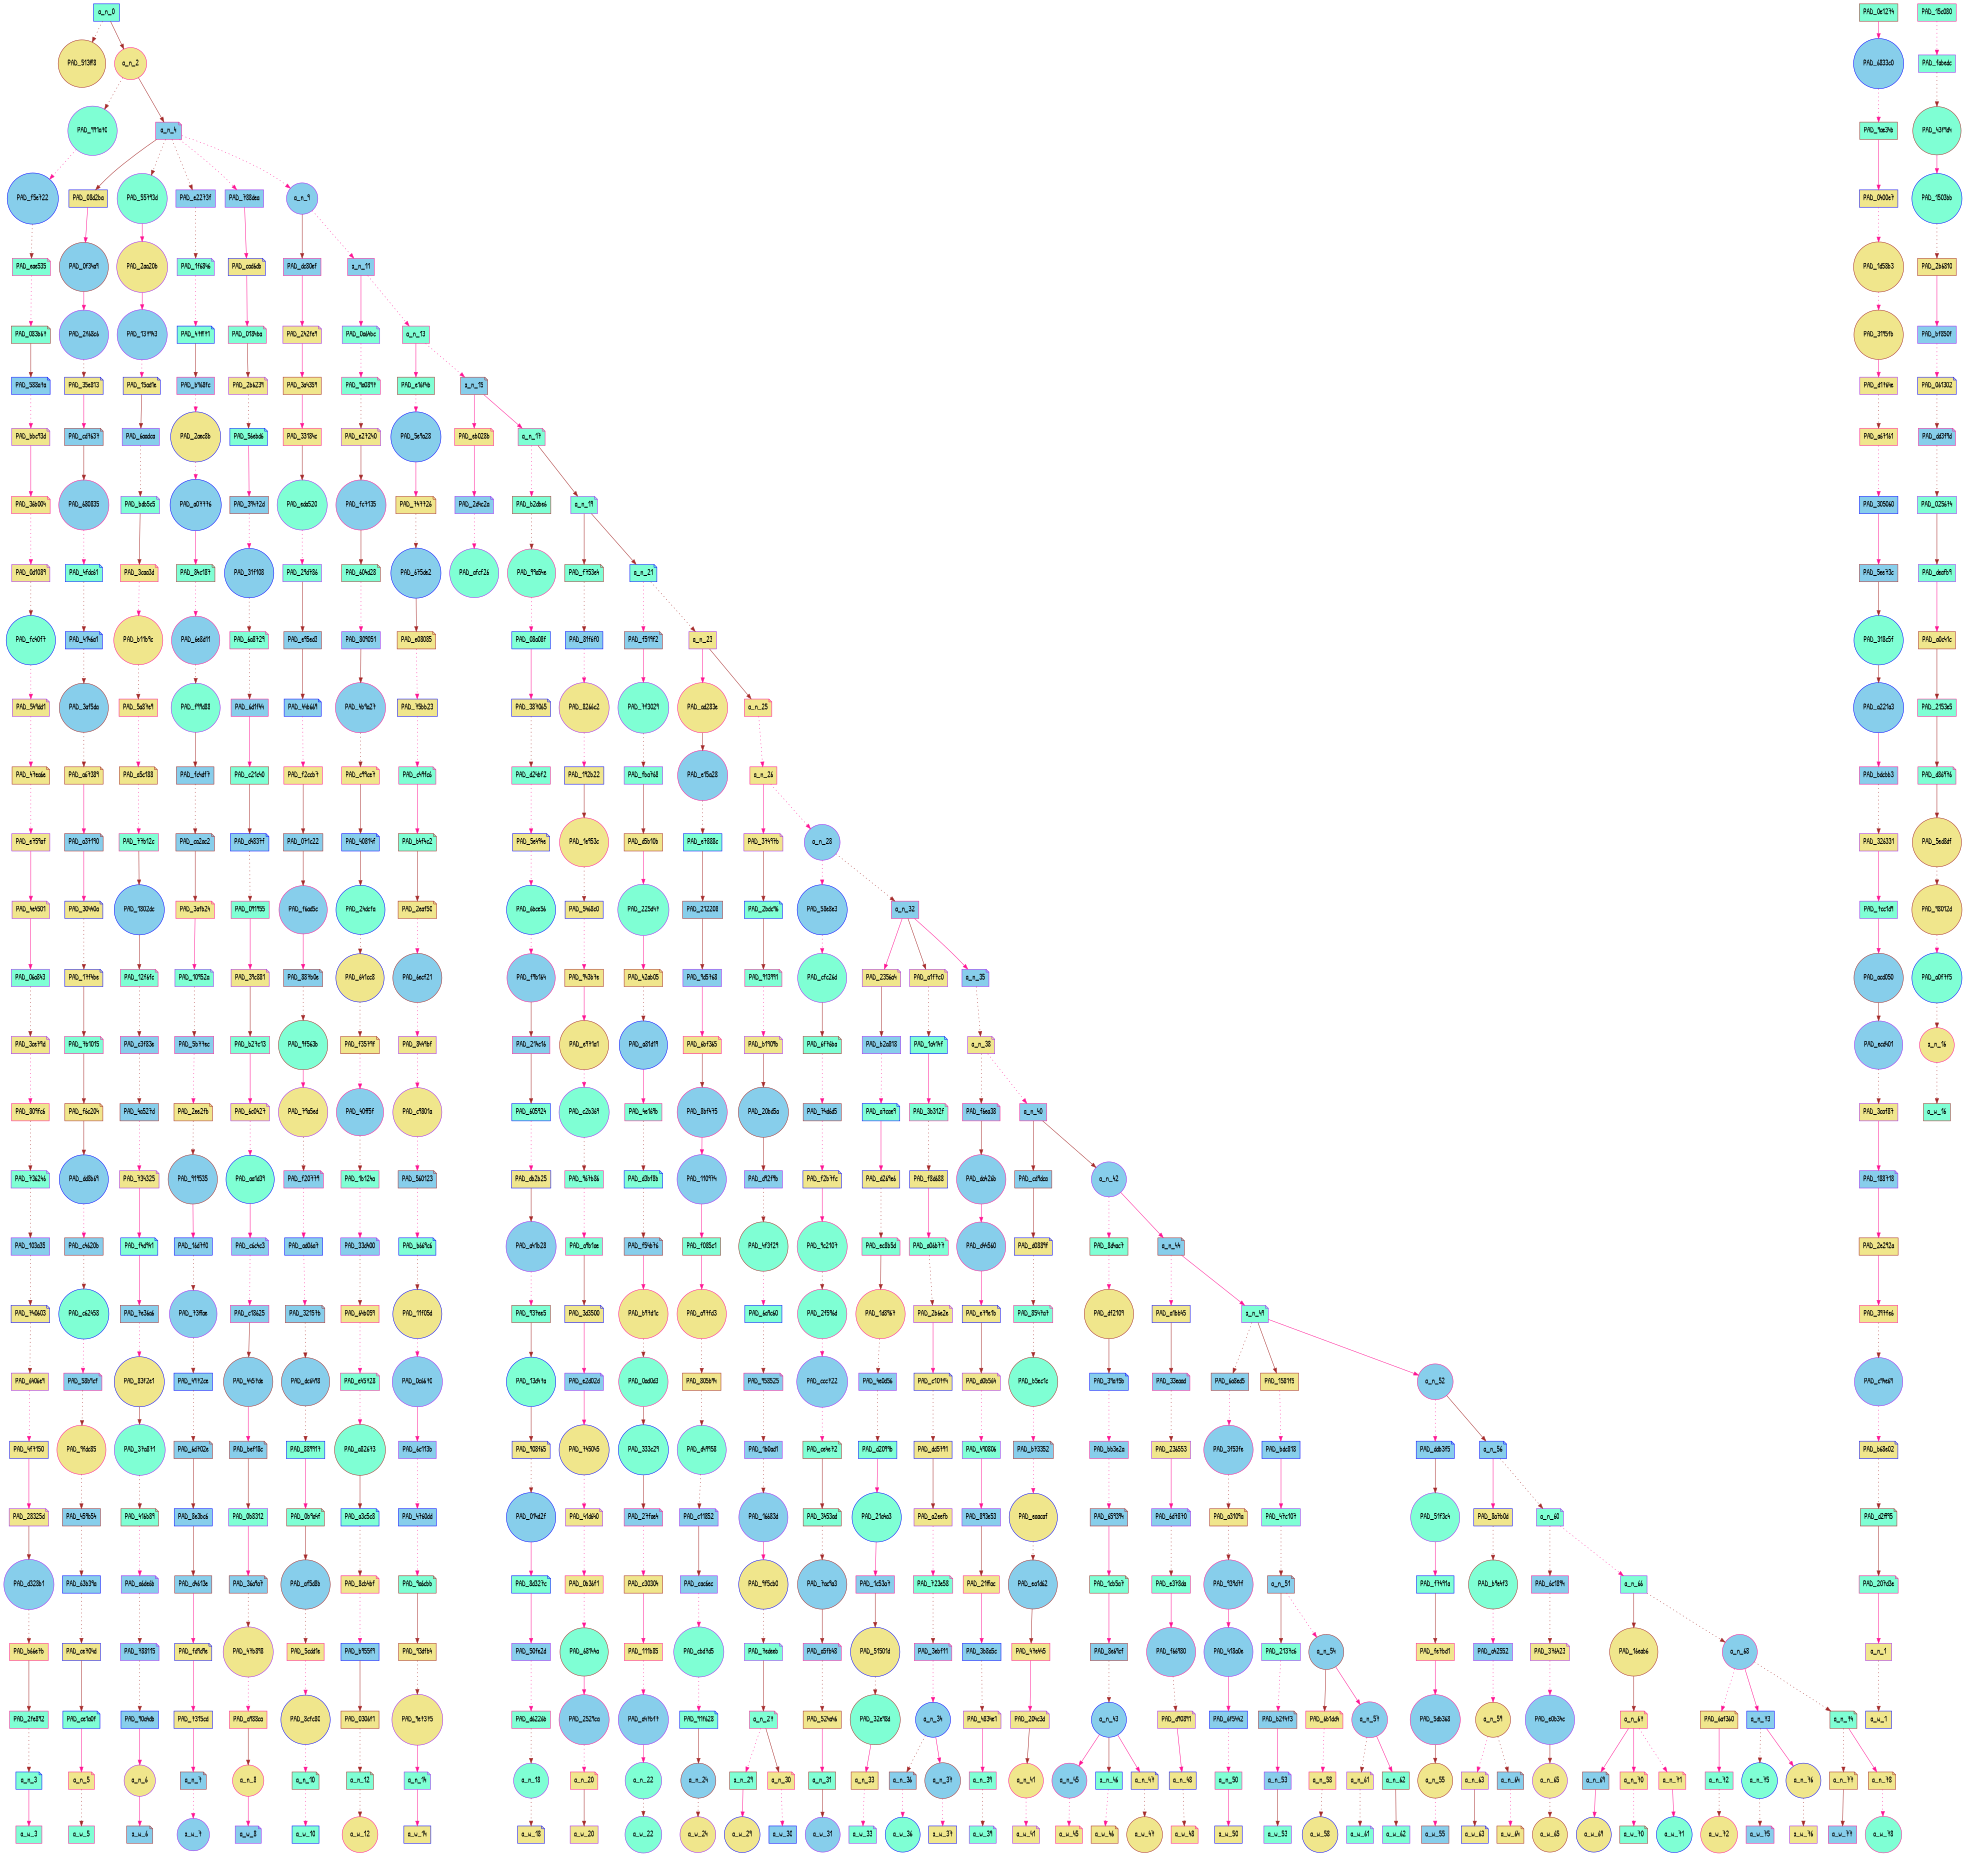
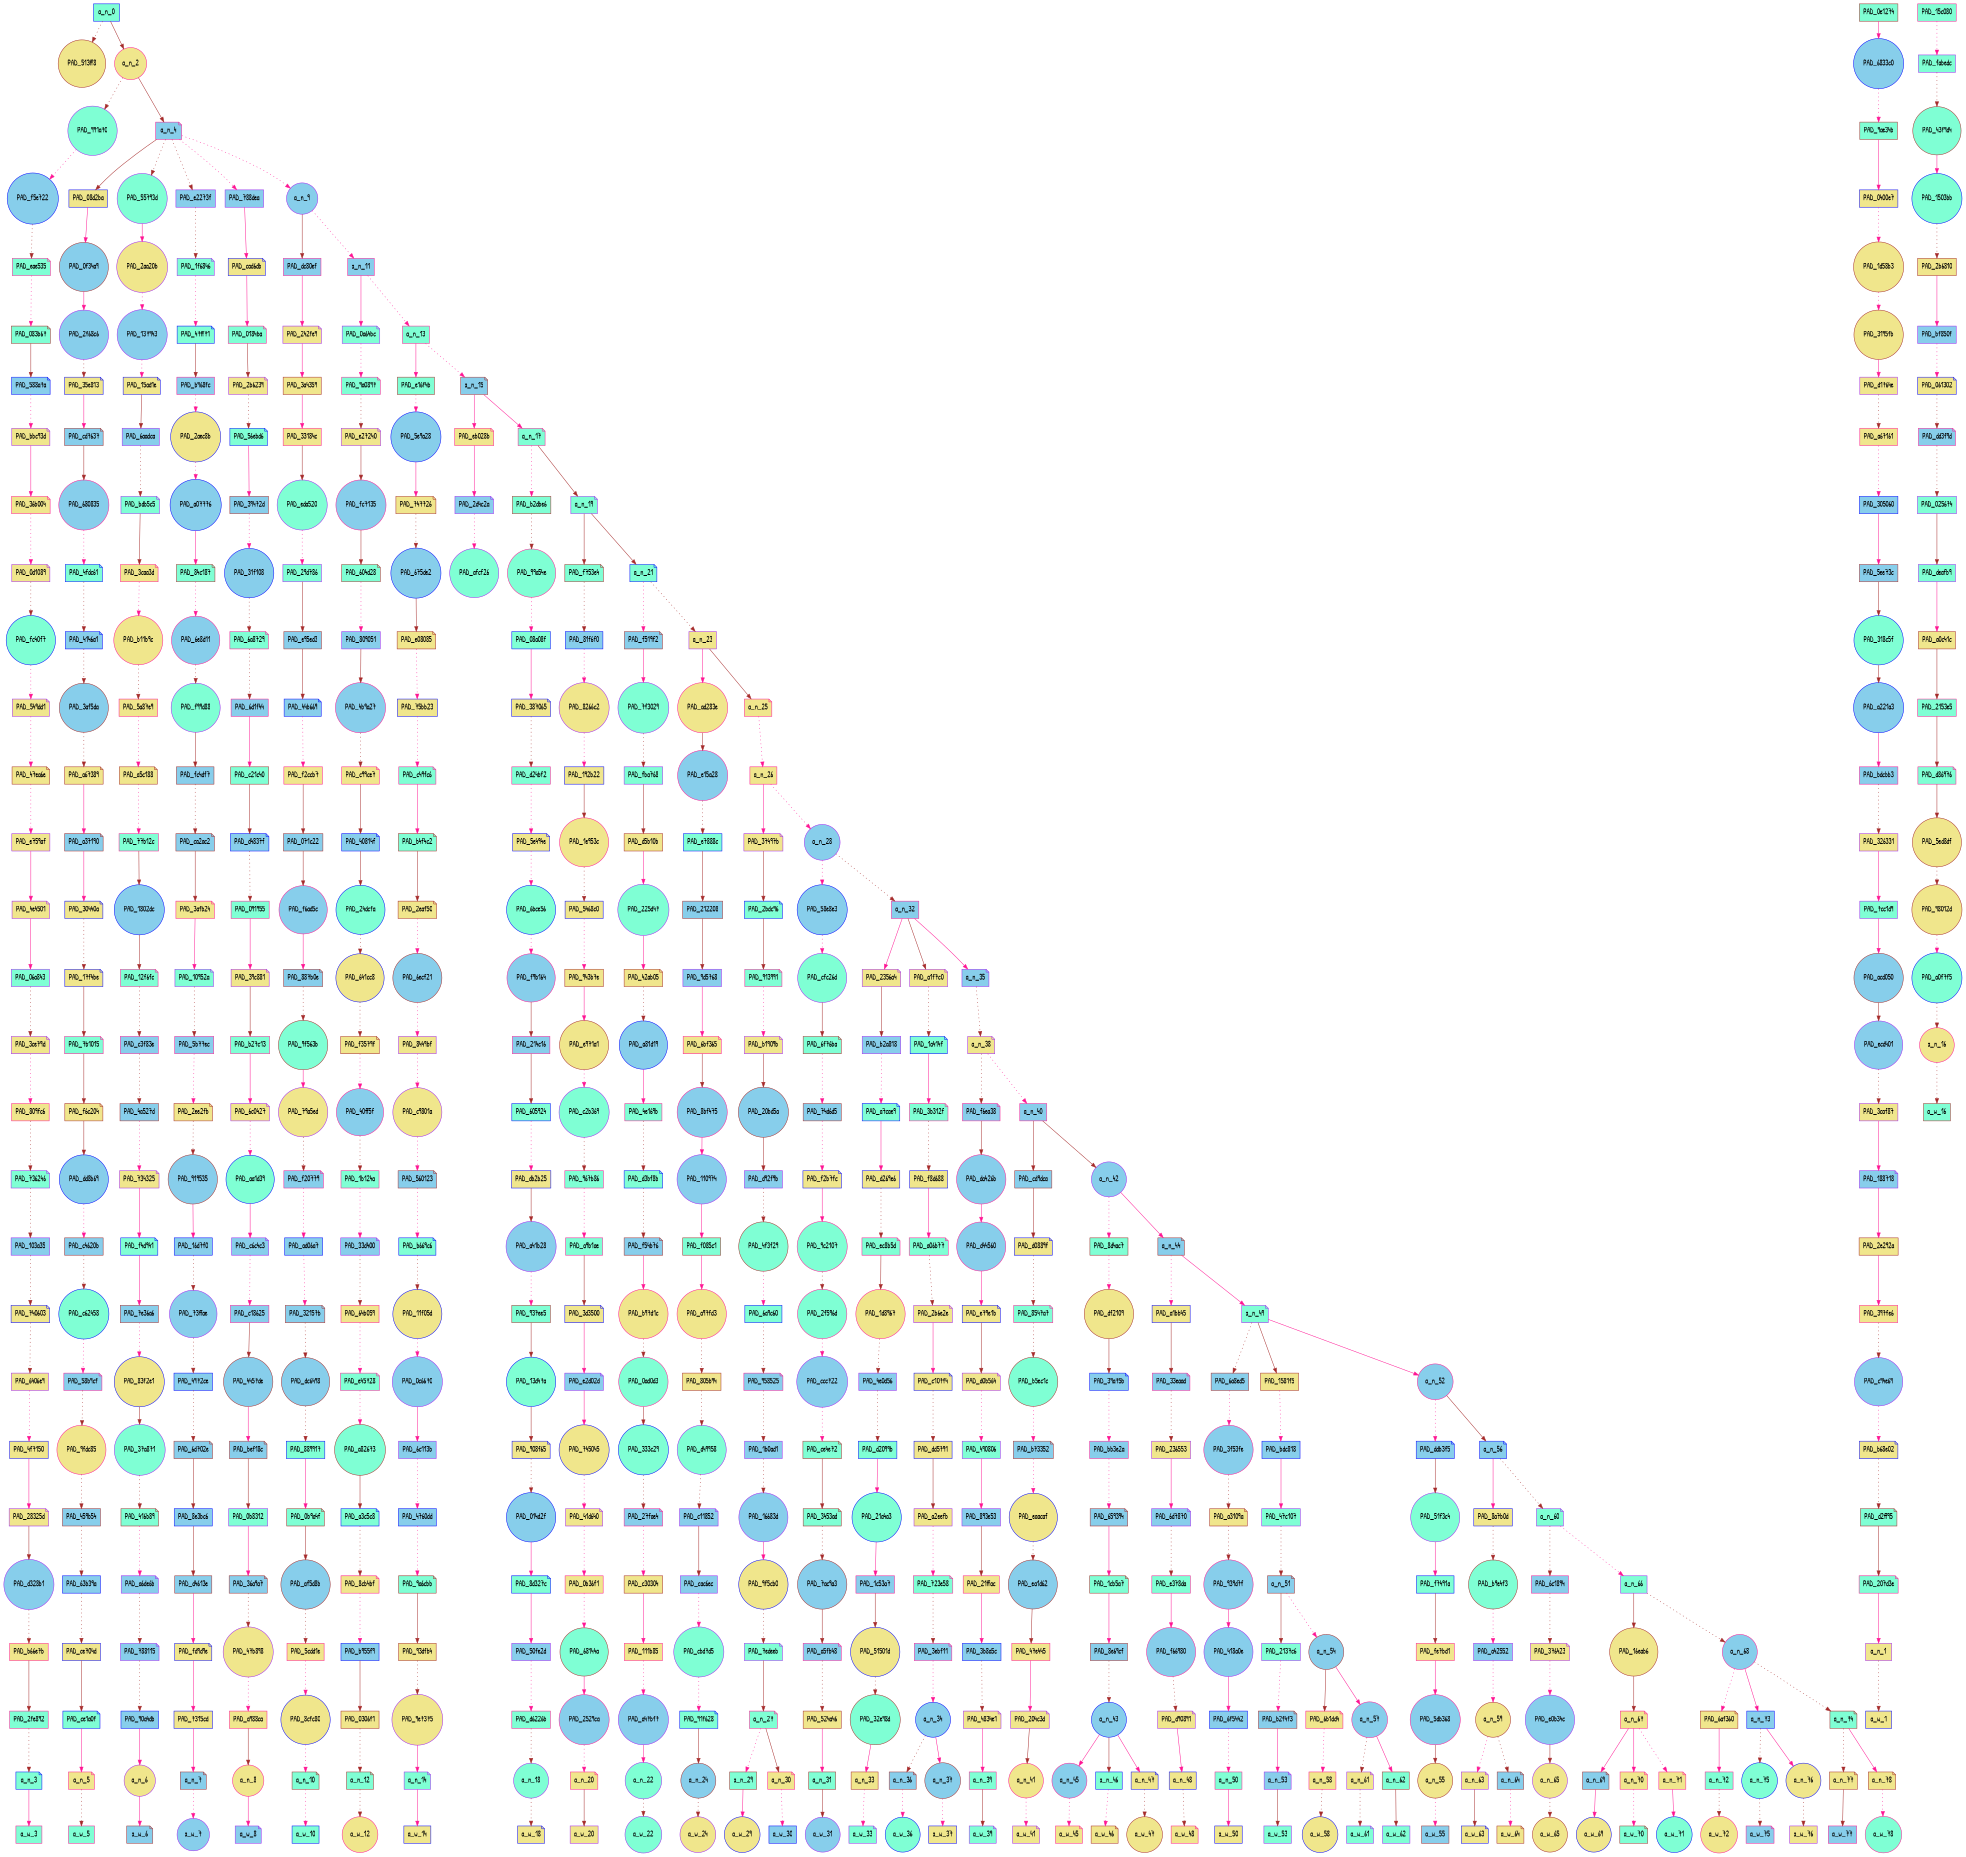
(142, 299) -> (142, 299)
(643, 1489) -> (643, 1489)
(983, 1805) -> (983, 1805)
